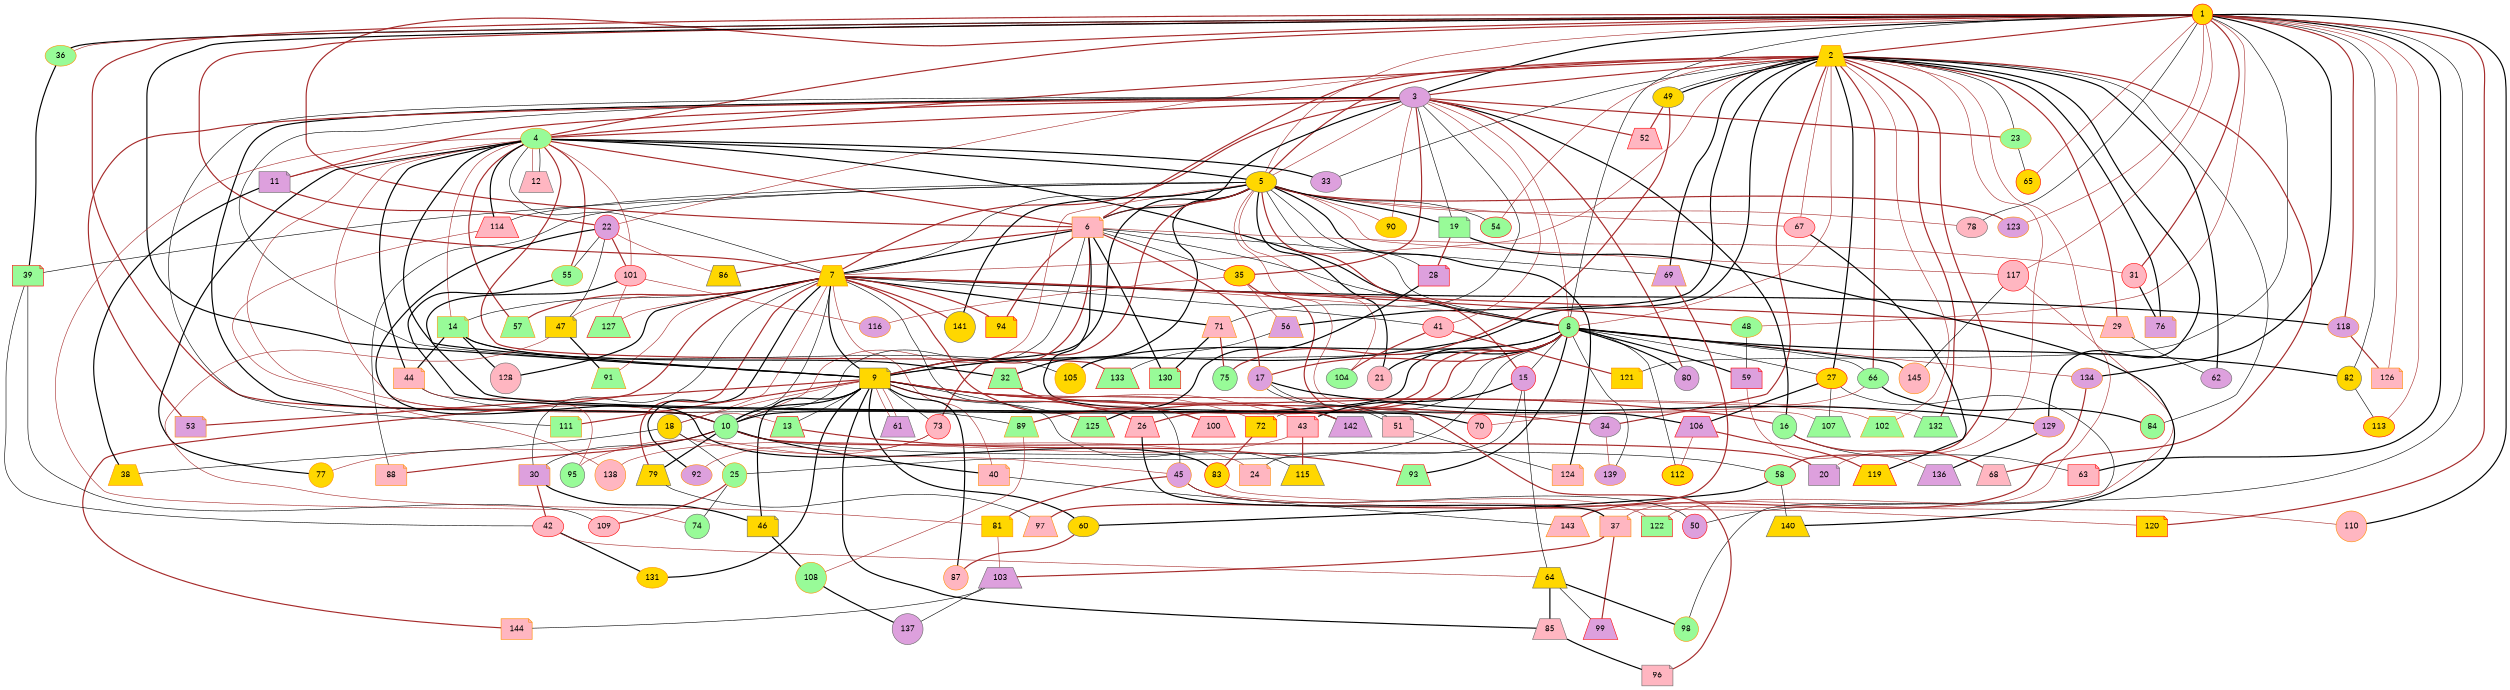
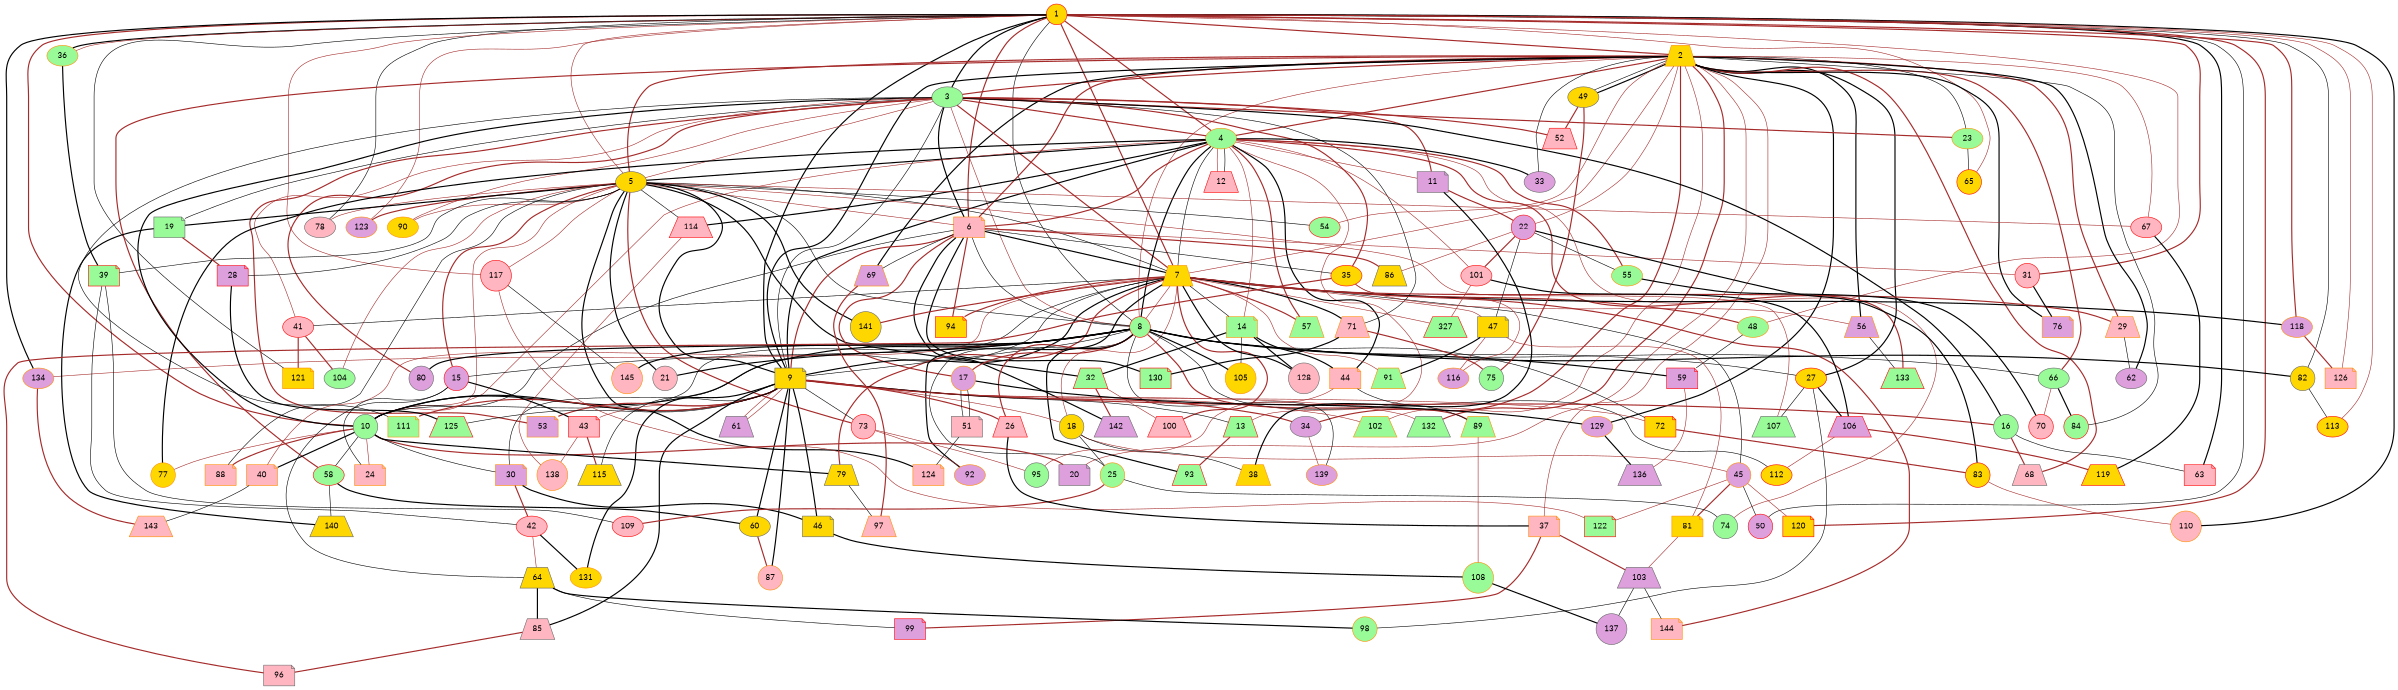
(1415, 97) -> (947, 97)
(536, 182) -> (1221, 182)
(753, 302) -> (1475, 351)
(609, 327) -> (1445, 327)
(1601, 629) -> (910, 629)
(1604, 655) -> (409, 652)
